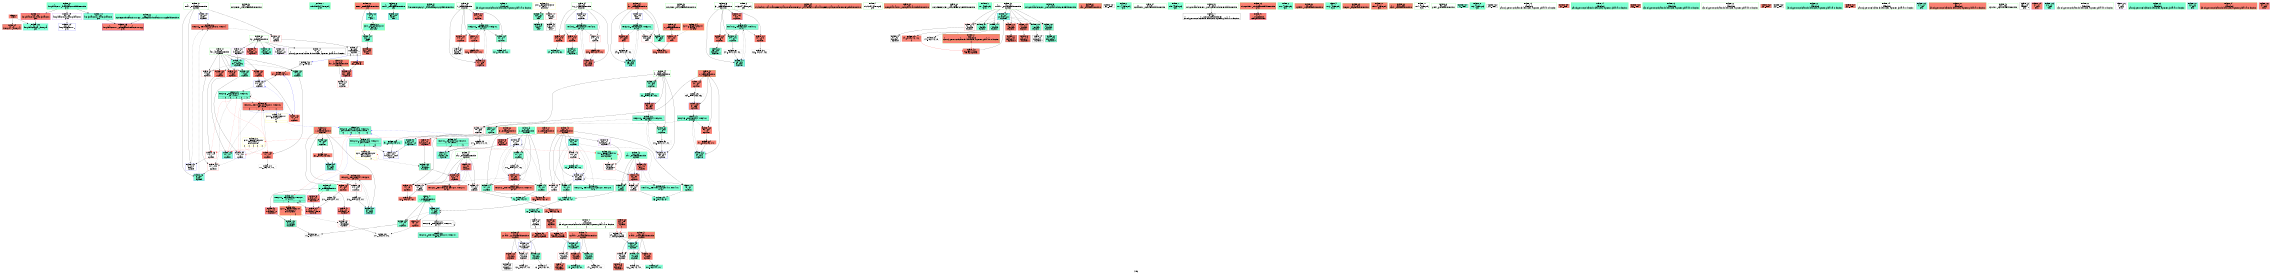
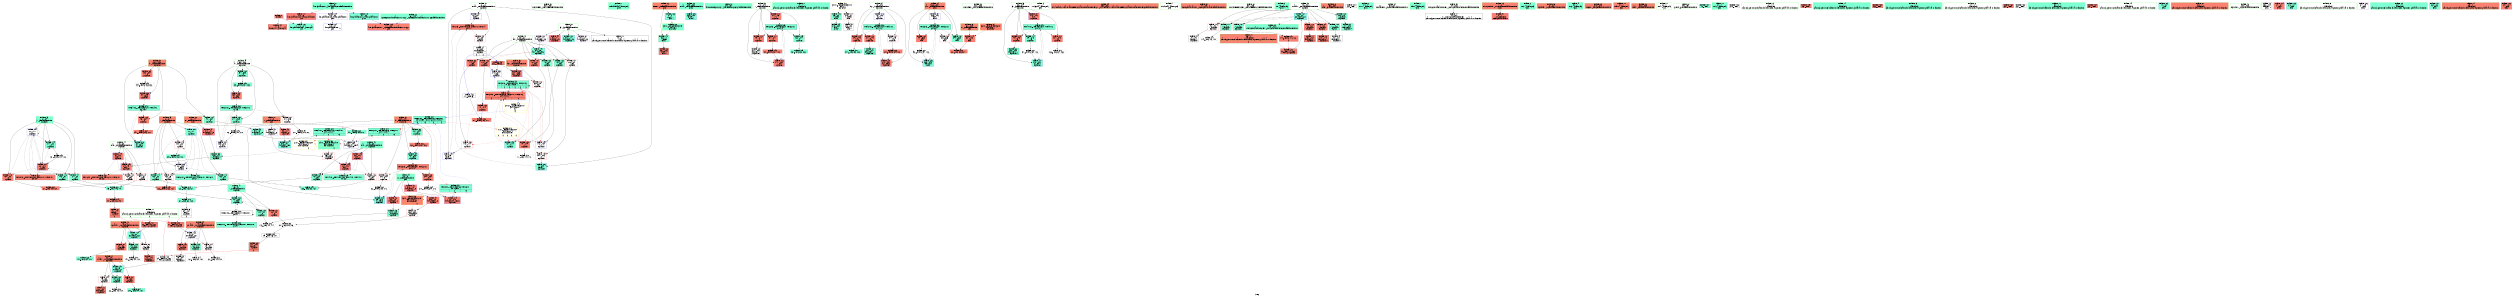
(1024, 19) -> (1287, 21)
(1036, 29) -> (1334, 29)
(271, 78) -> (497, 67)
none -> (271, 235)
